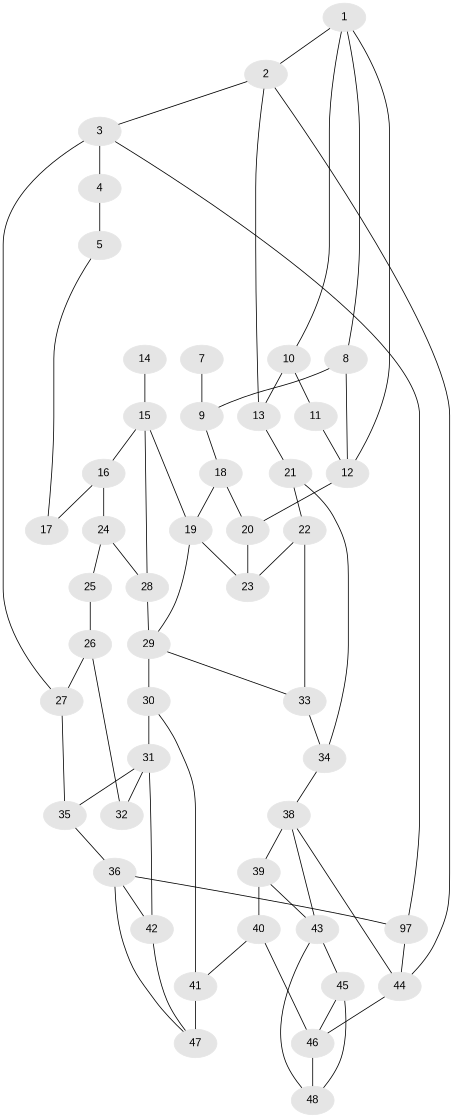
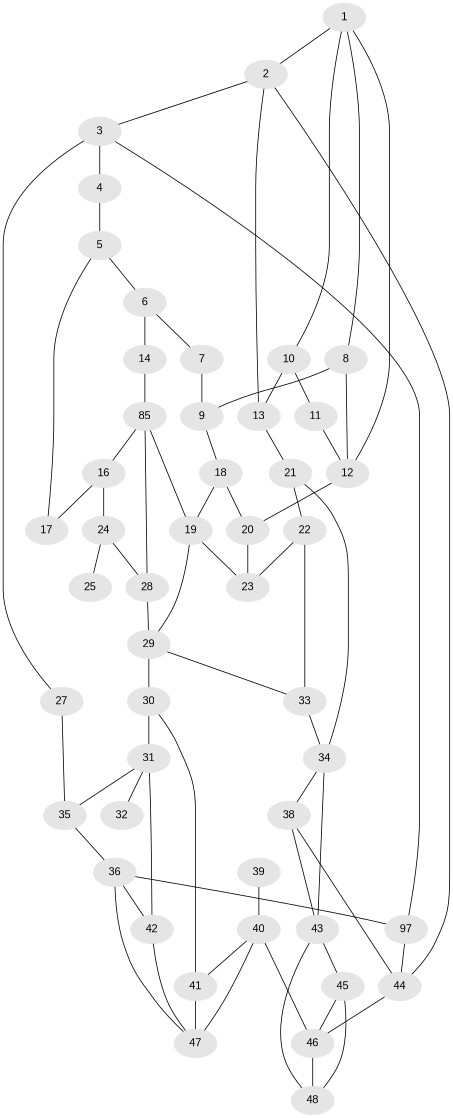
none -> (145, 302)
(145, 416) -> (145, 416)
(90, 644) -> none
(274, 844) -> none
(286, 898) -> (321, 844)
none -> (231, 988)
